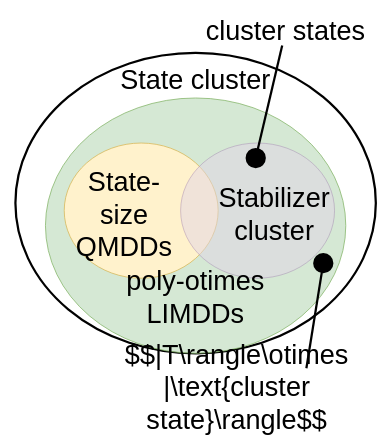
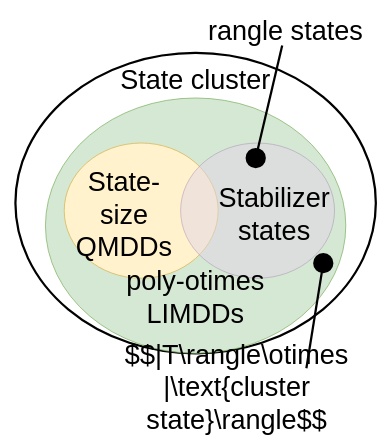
(285, 30) -> (285, 30)
(274, 214) -> (274, 214)
